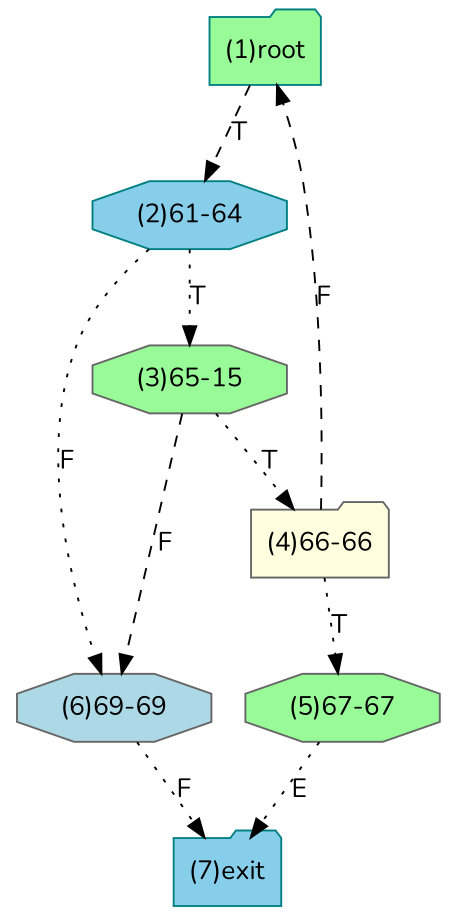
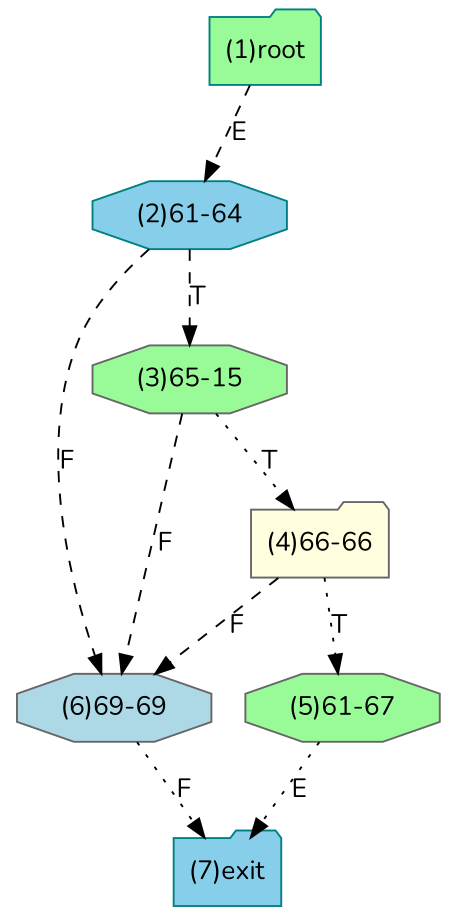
(240, 133) -> (240, 133)
(190, 288) -> (190, 288)
(317, 305) -> (224, 620)
(59, 441) -> (59, 441)
(343, 708) -> (343, 708)
